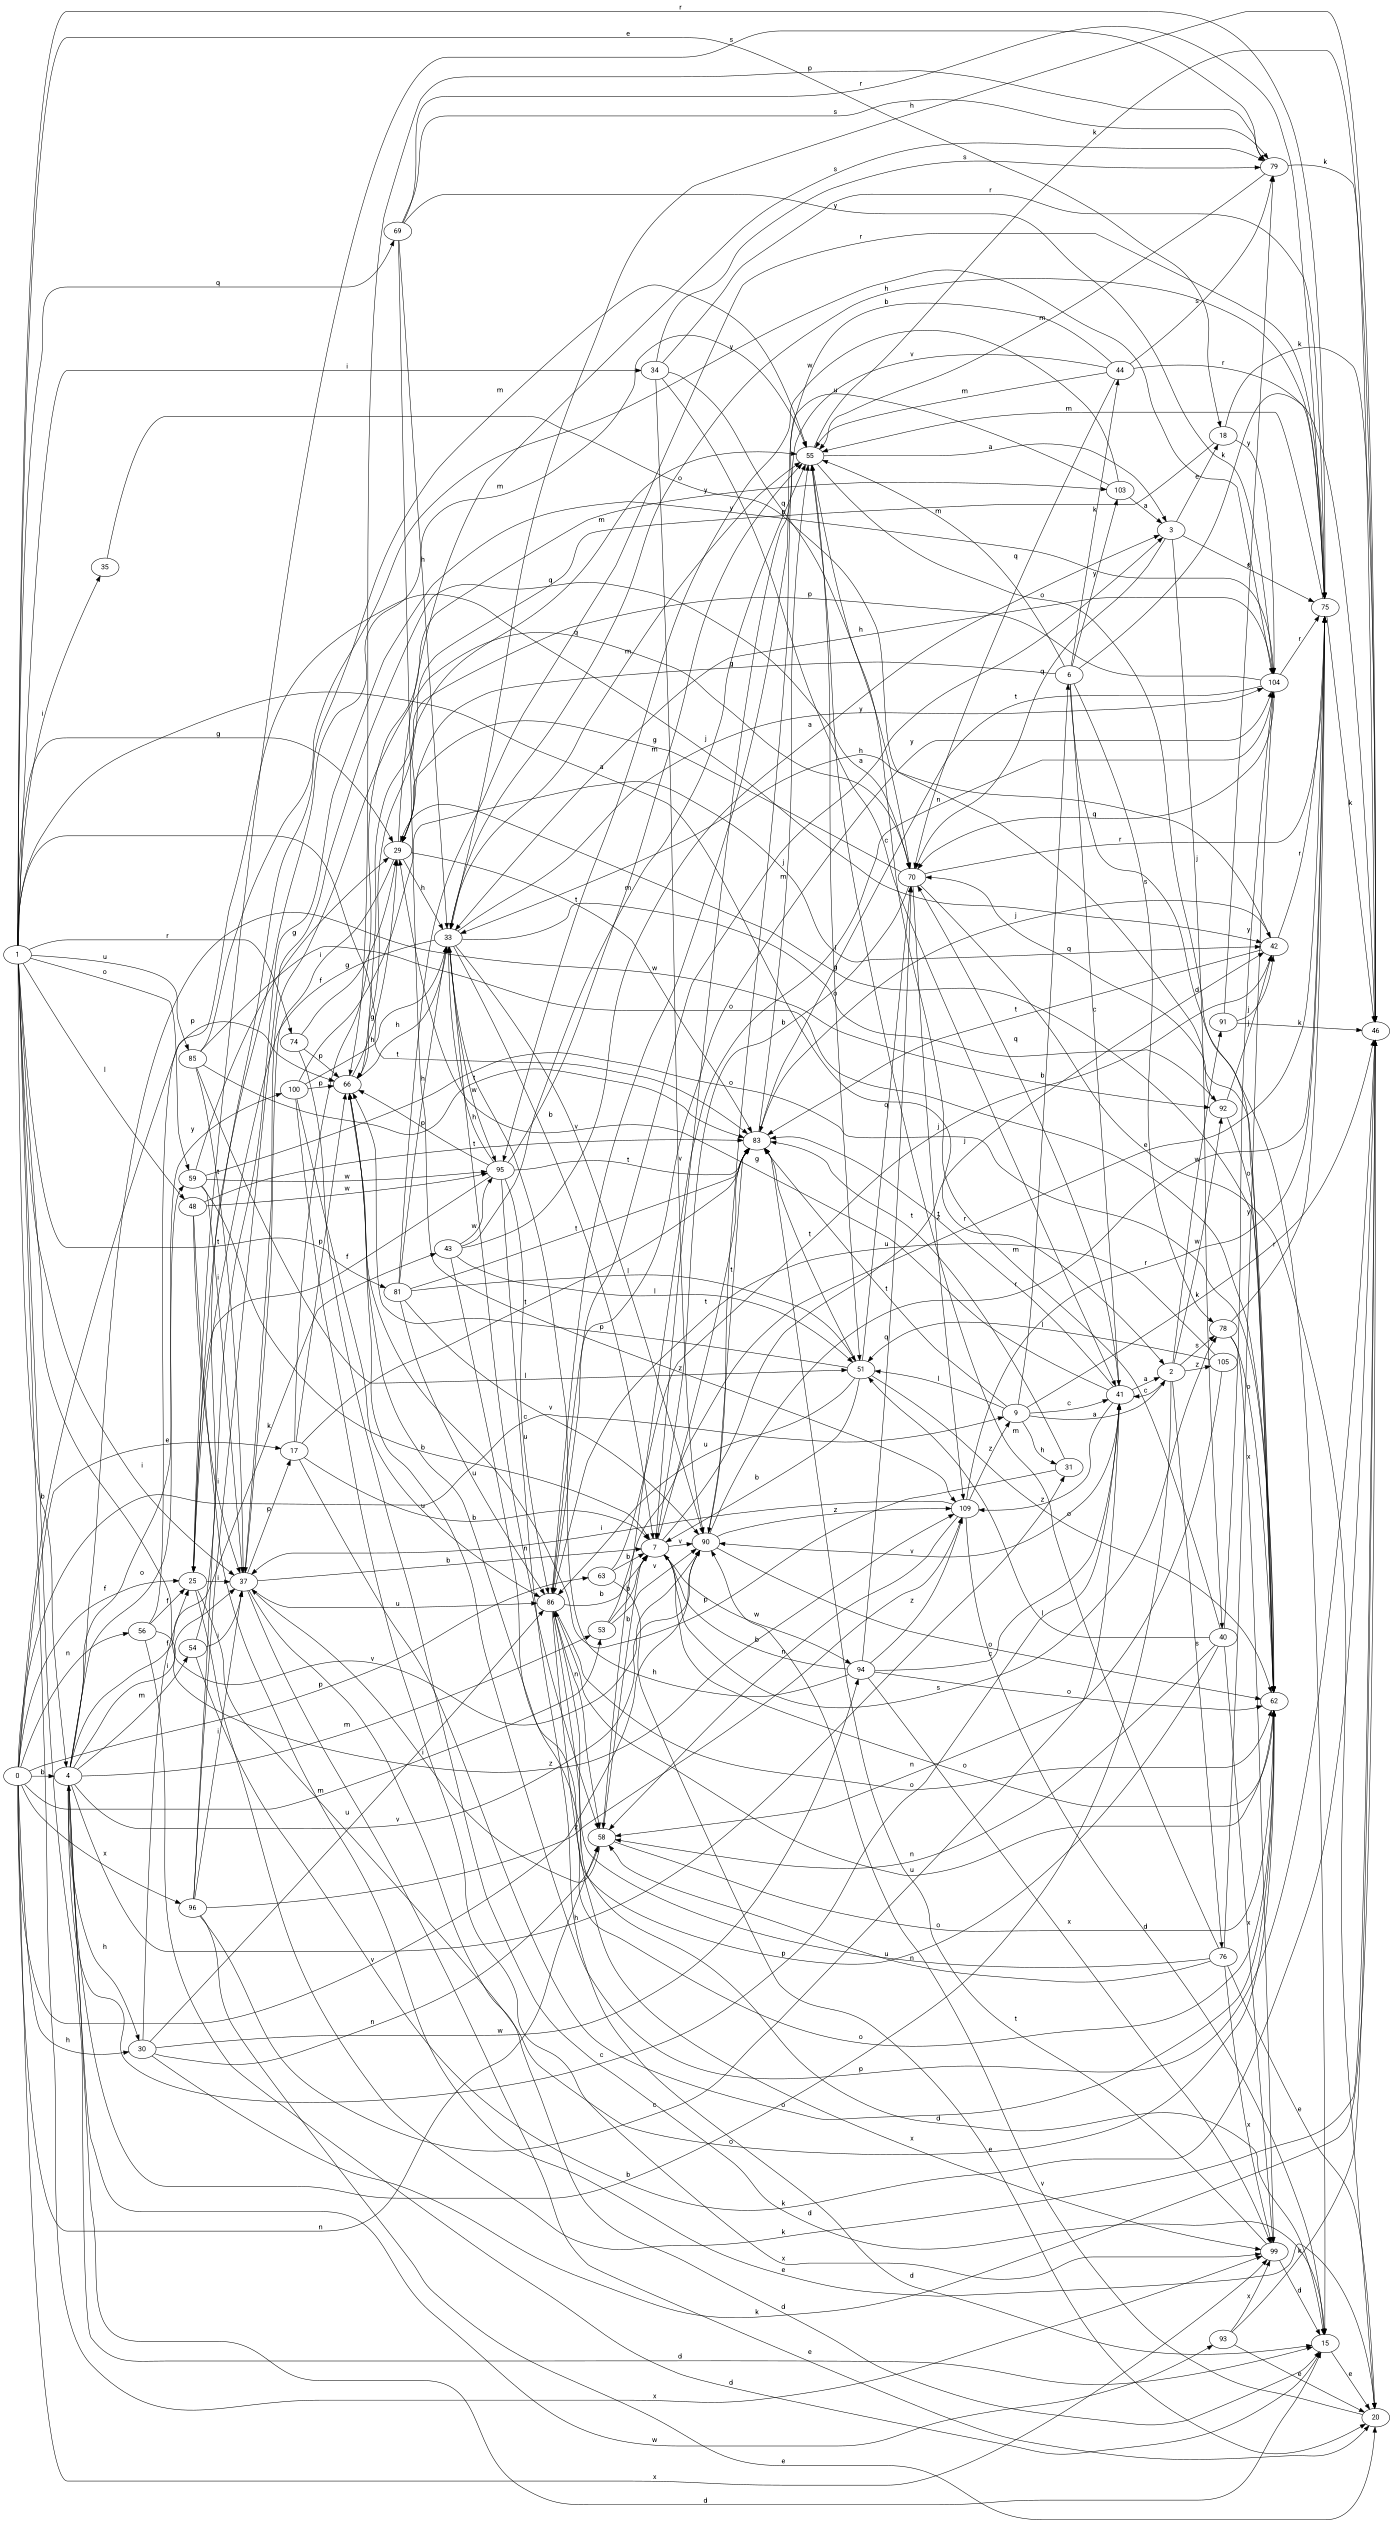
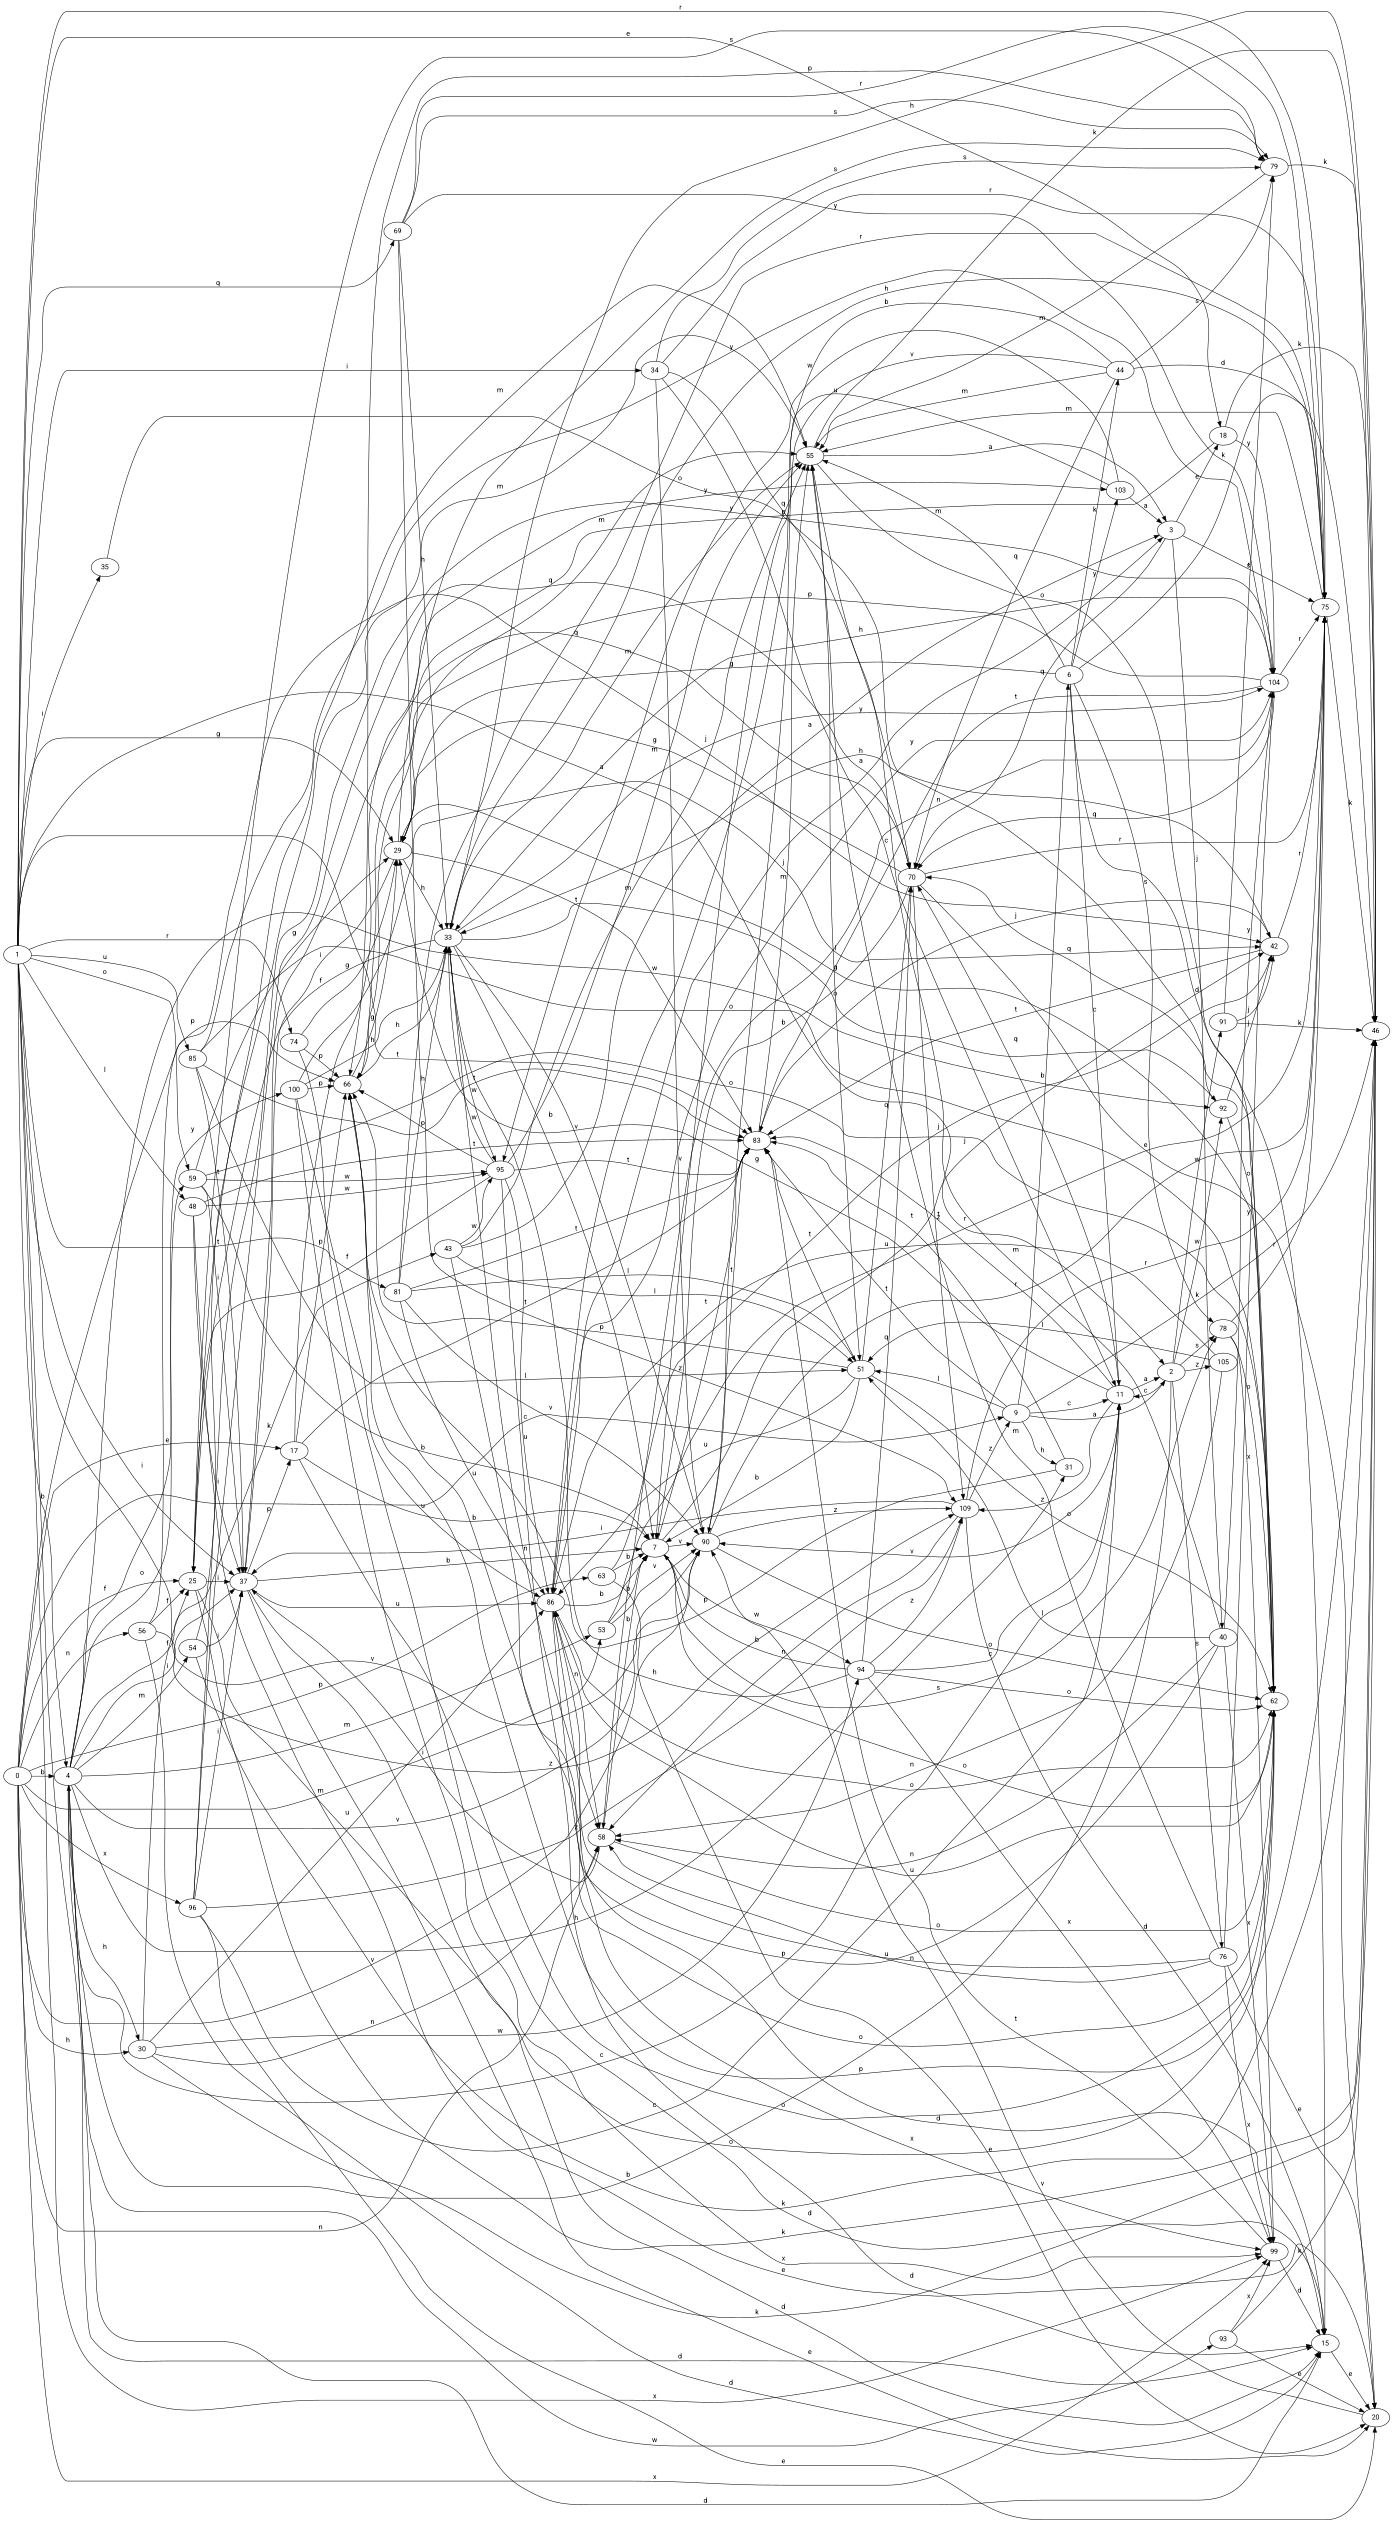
(1223, 363) -> (1223, 363)
(474, 1117) -> (474, 1117)
(1120, 1395) -> (1120, 1395)
